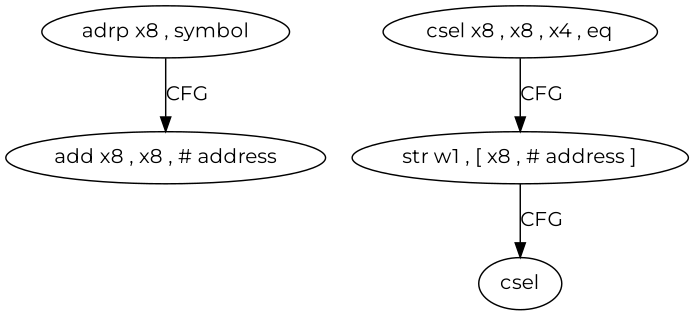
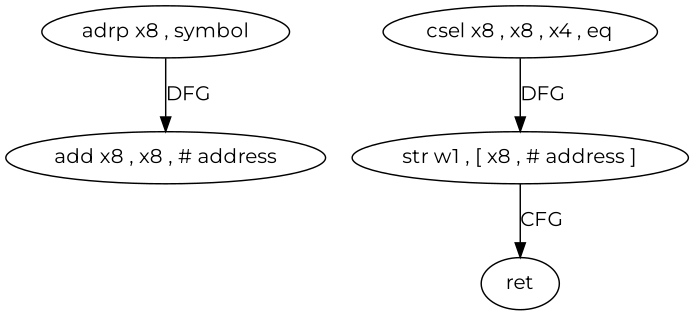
(187, 95) -> (188, 95)
(542, 95) -> (543, 95)
(520, 284) -> (520, 284)
